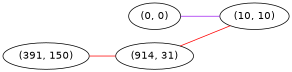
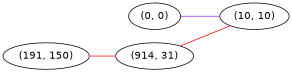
(46, 56) -> (46, 56)
